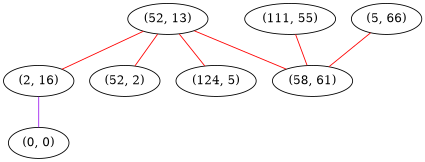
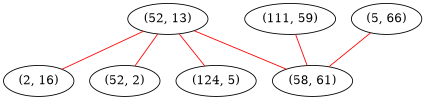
(290, 19) -> (290, 19)
(39, 143) -> none
